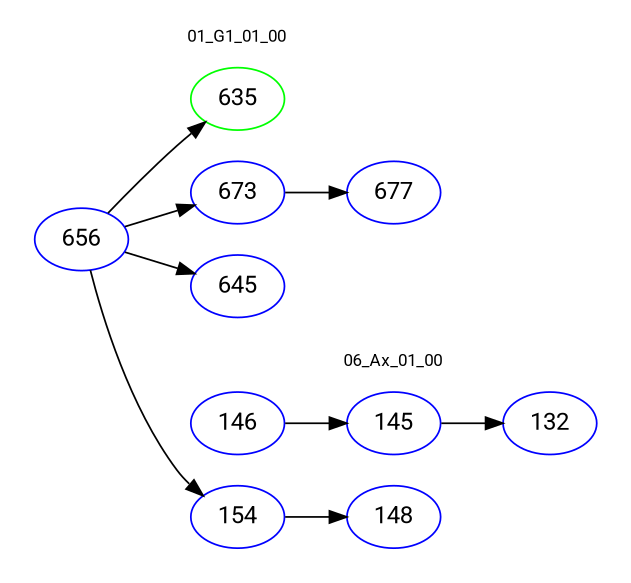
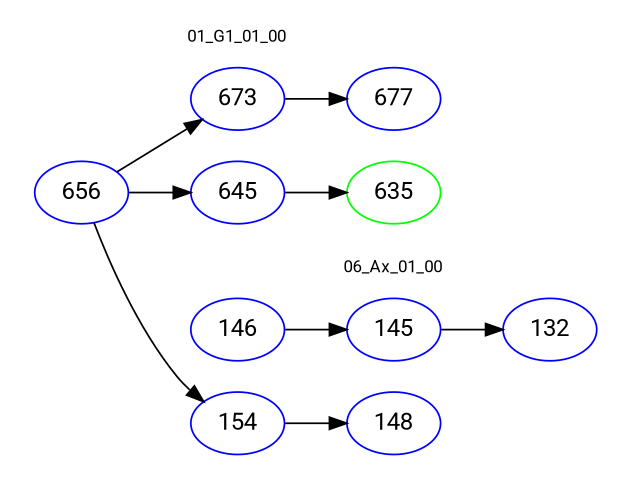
(149, 172) -> (307, 193)
